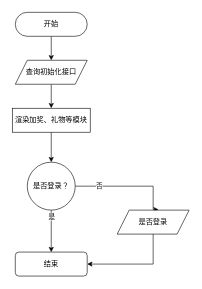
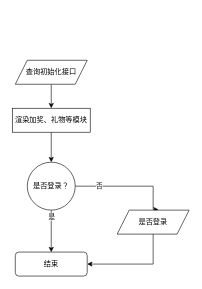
(51, 24) -> none
(51, 54) -> none
